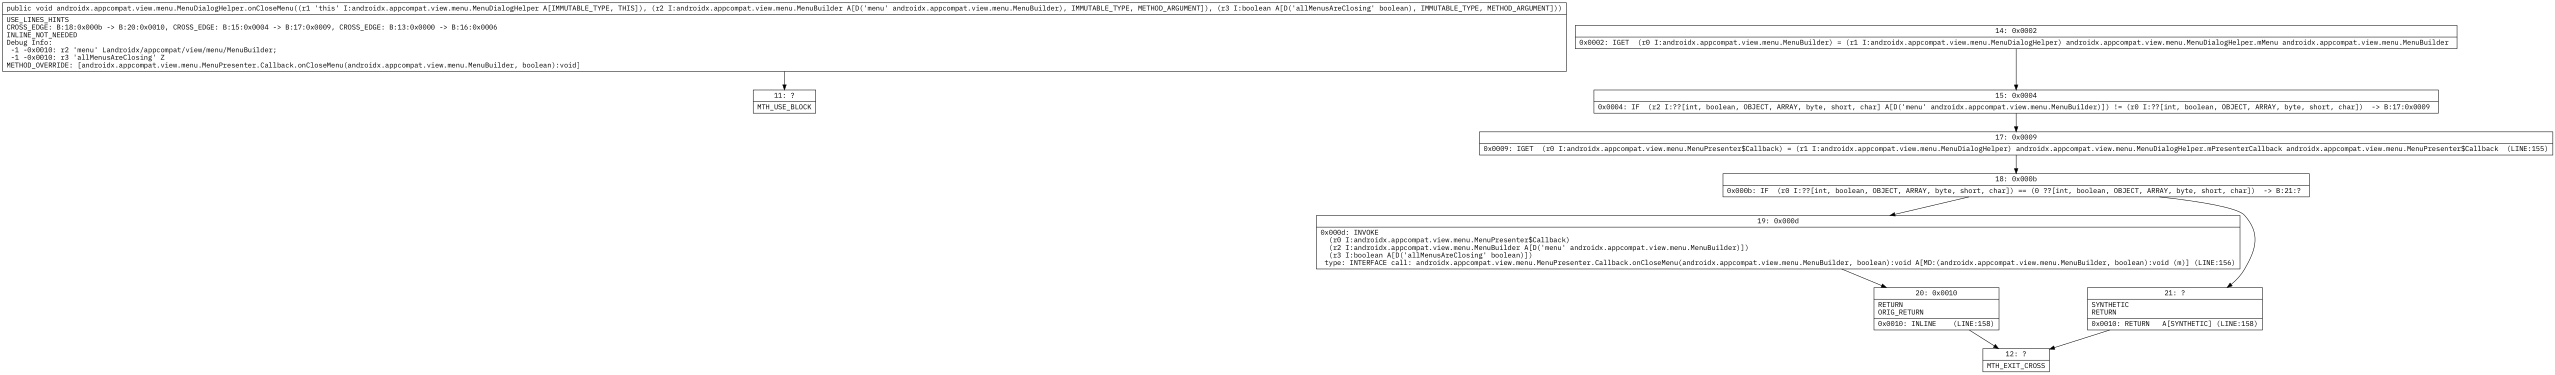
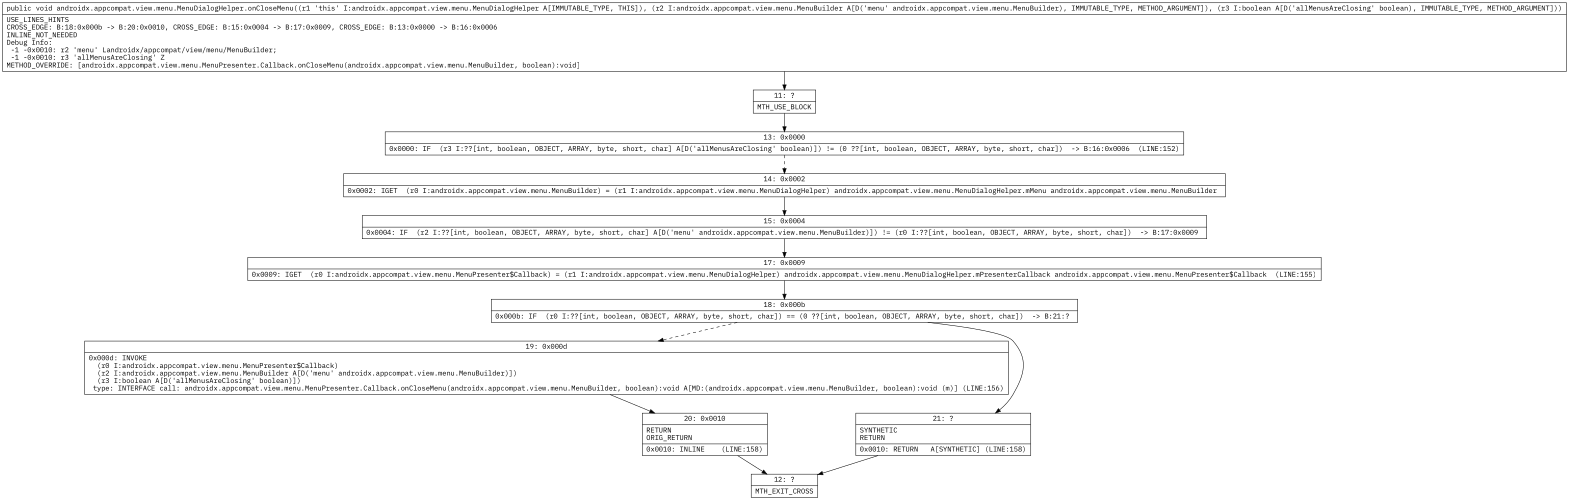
none -> (784, 143)
(1932, 206) -> (700, 331)
